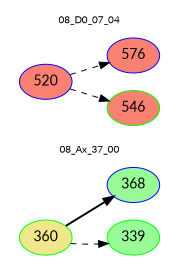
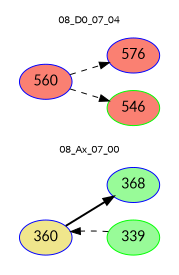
(46, 82) -> (46, 82)
(90, 150) -> (90, 150)
(46, 238) -> (46, 238)
(85, 244) -> (94, 231)
